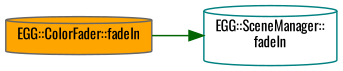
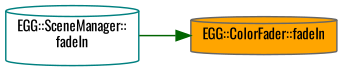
(170, 36) -> (157, 36)
